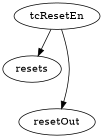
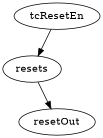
(69, 65) -> (43, 92)
